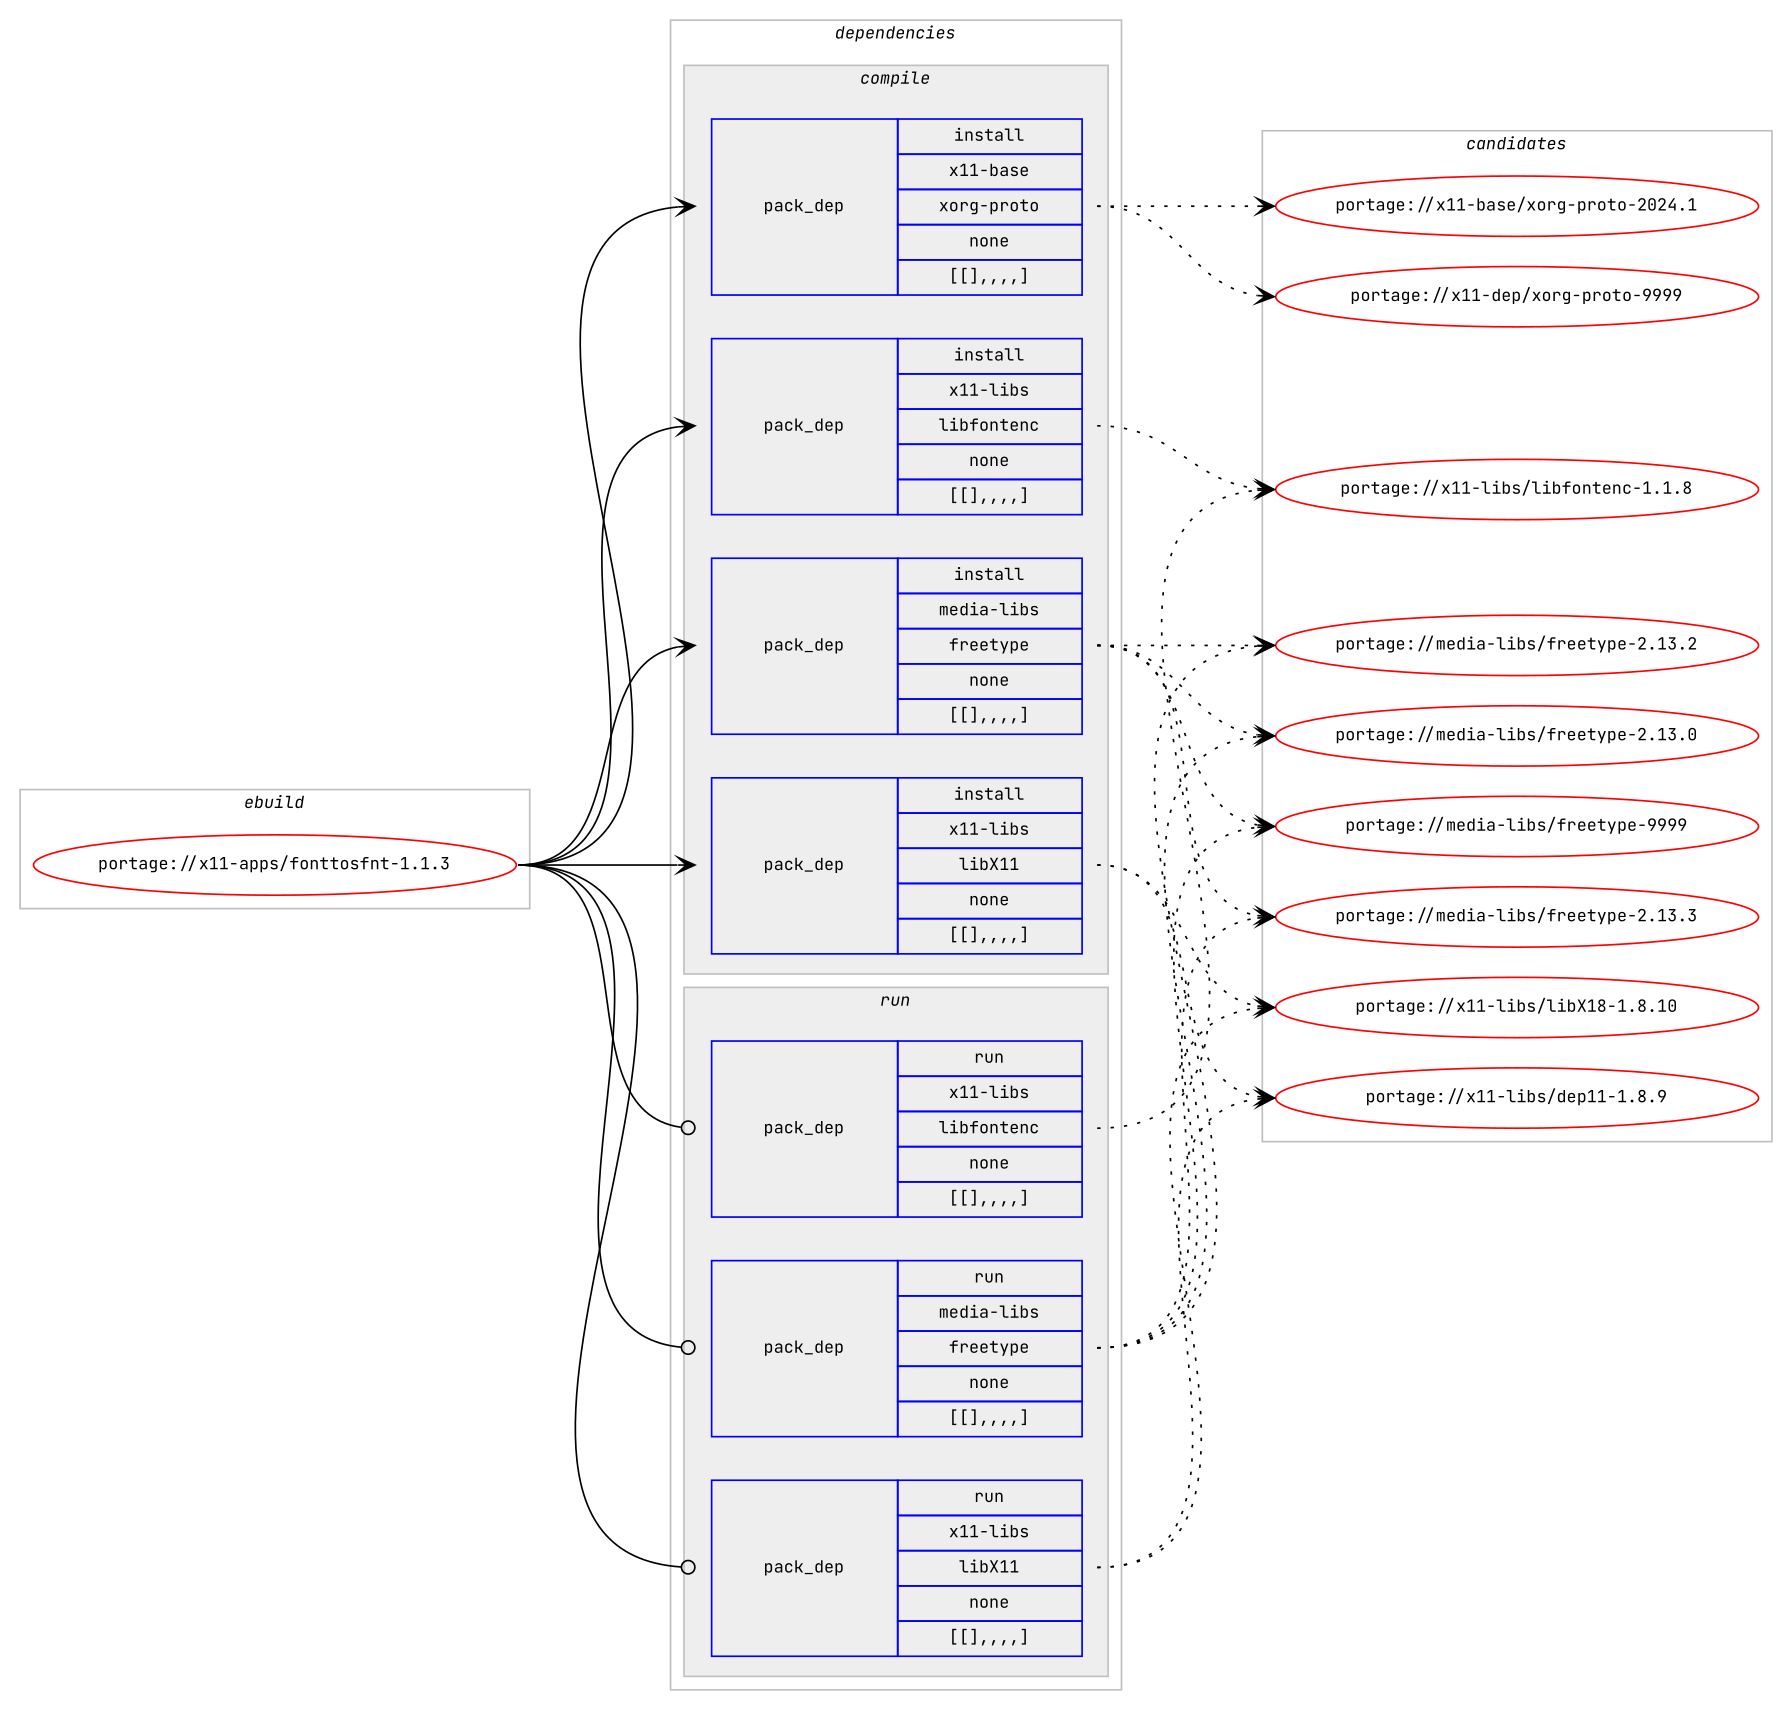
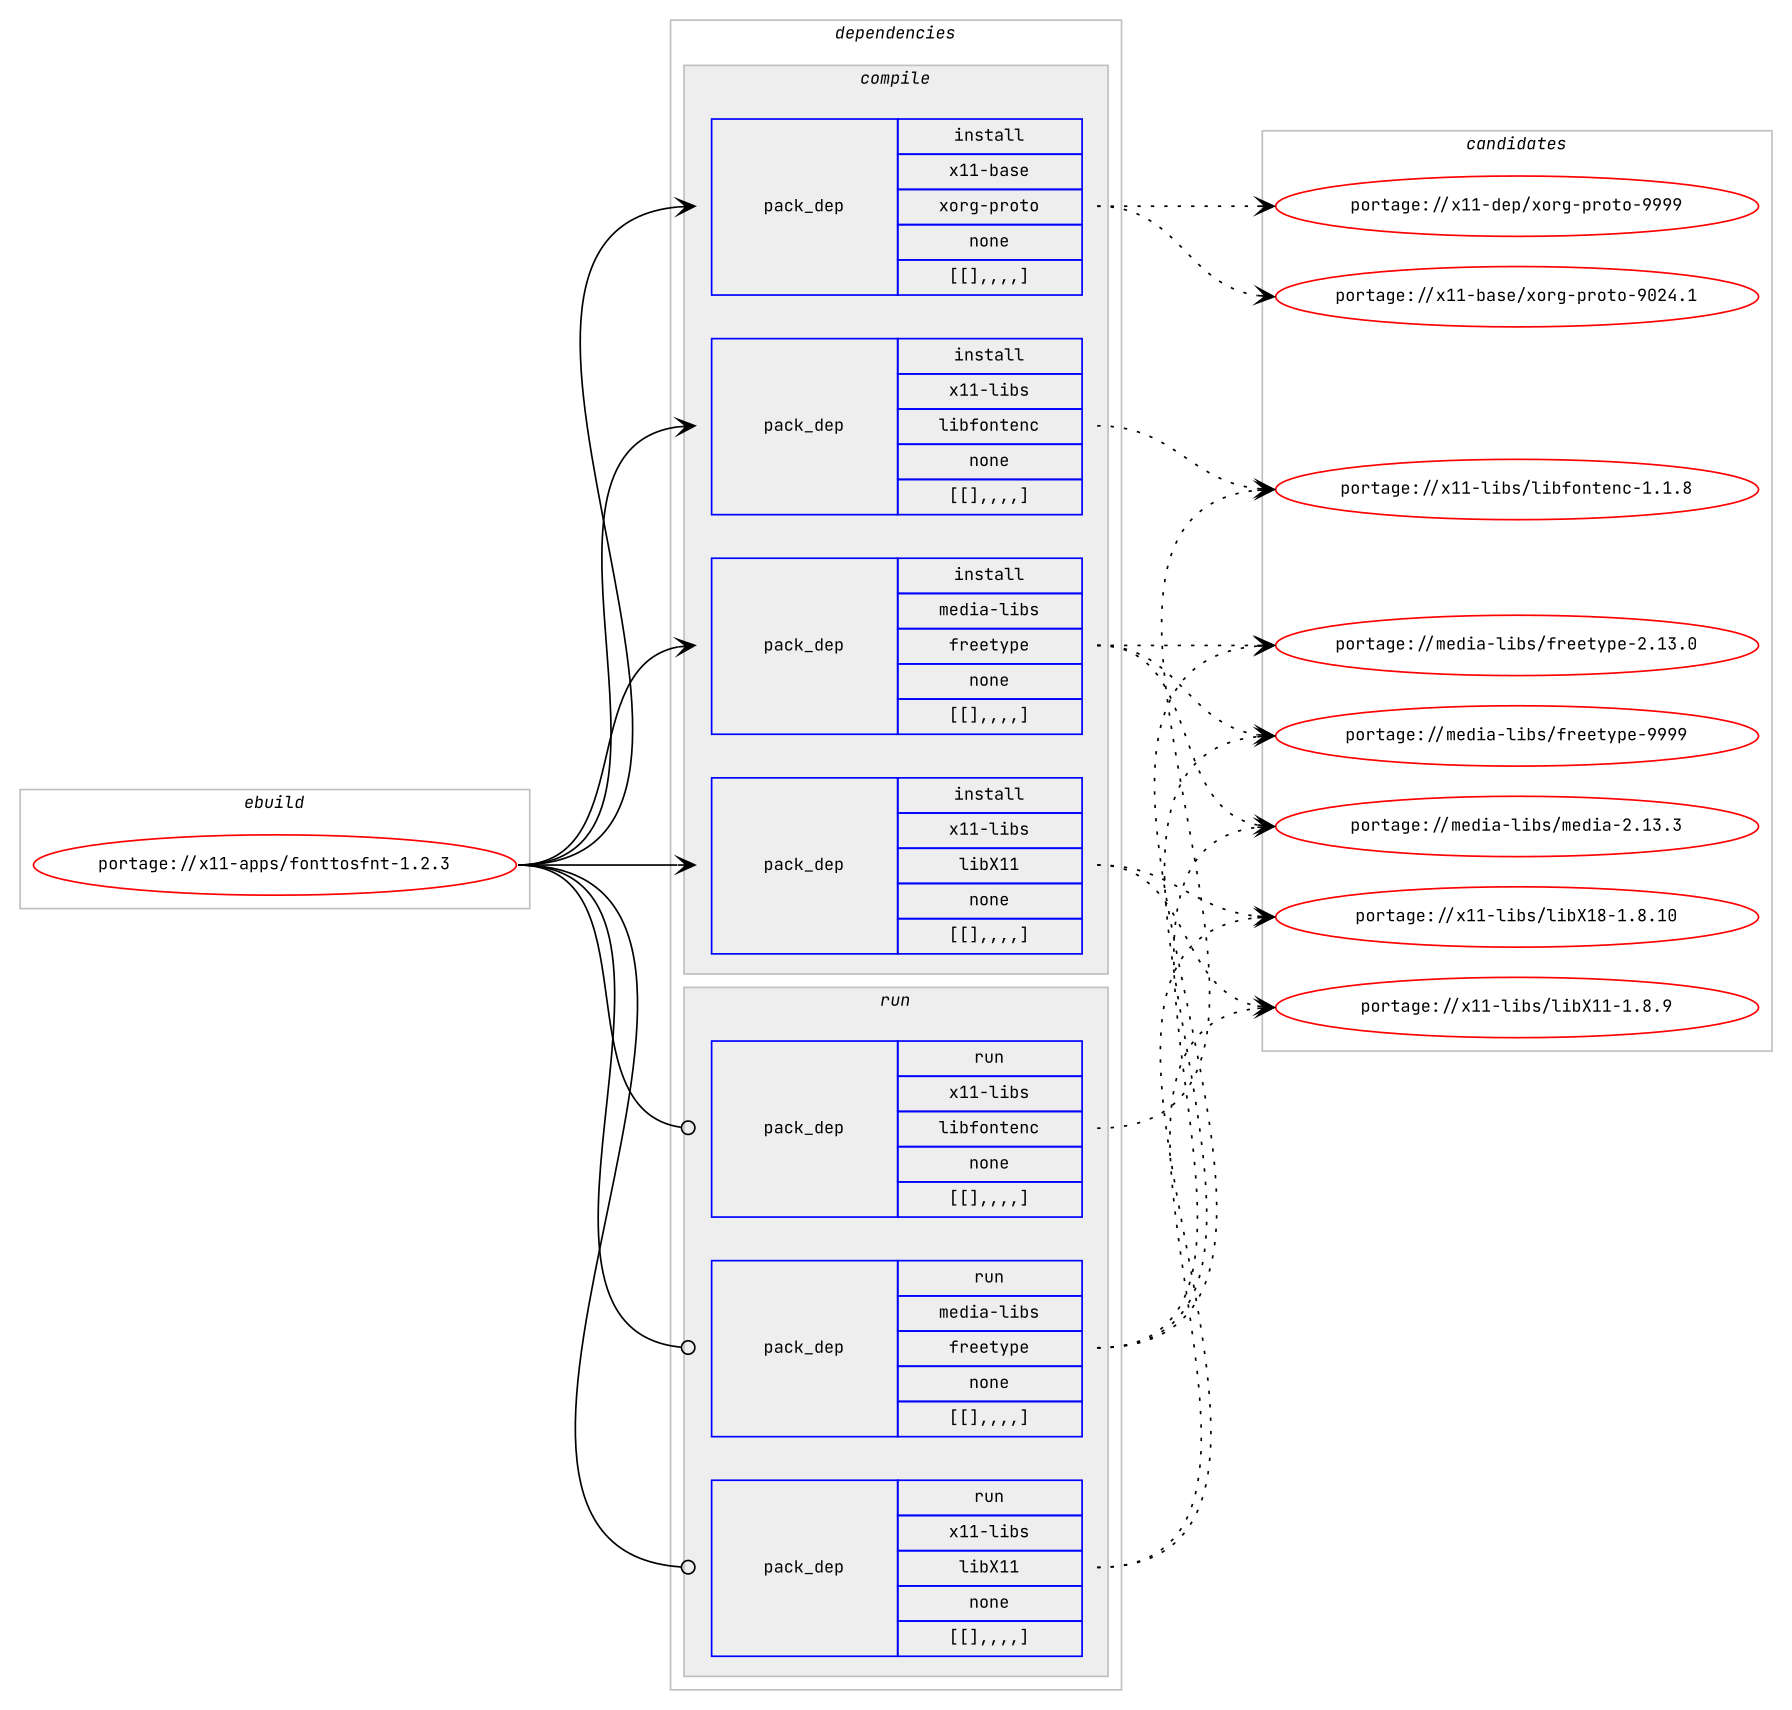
(1517, 206) -> (1517, 297)
(1517, 645) -> none
(275, 865) -> (275, 865)
(1517, 917) -> (1517, 826)
(1517, 1098) -> (1517, 1008)
